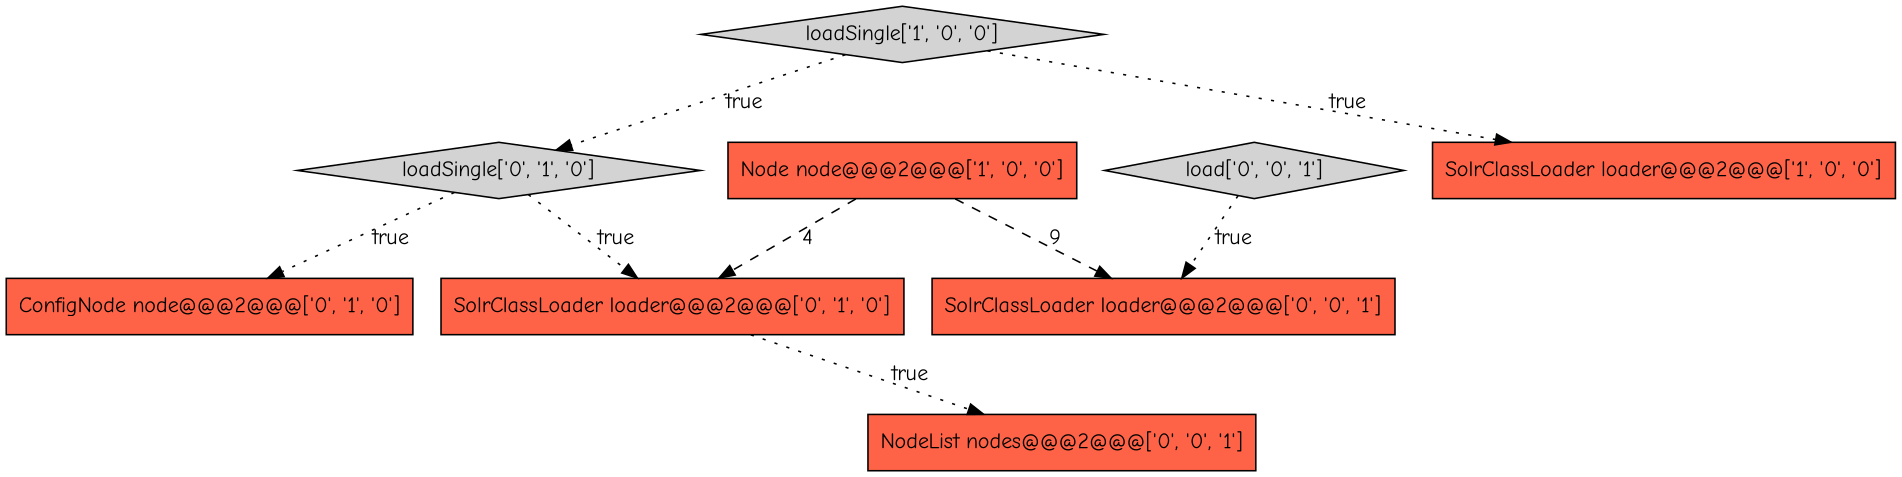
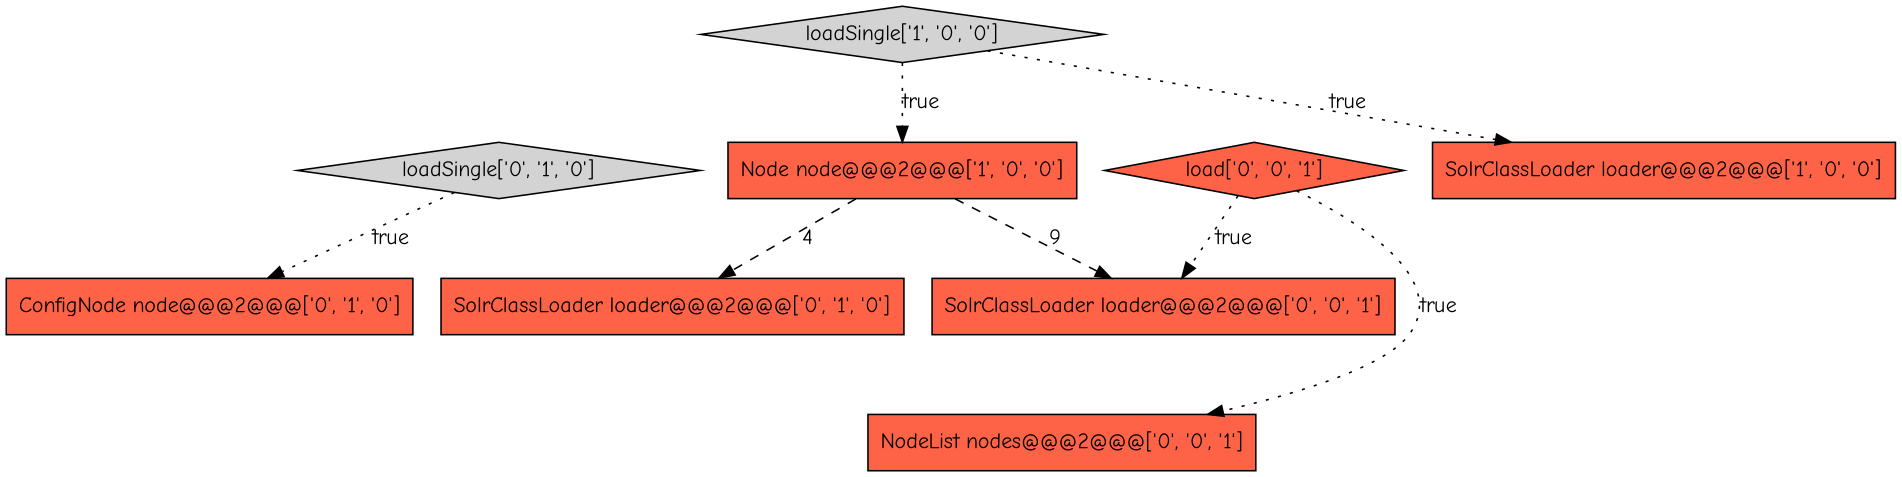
(708, 100) -> (902, 95)
(1254, 170) -> (1254, 170)
(577, 232) -> none
(860, 372) -> (1409, 334)
